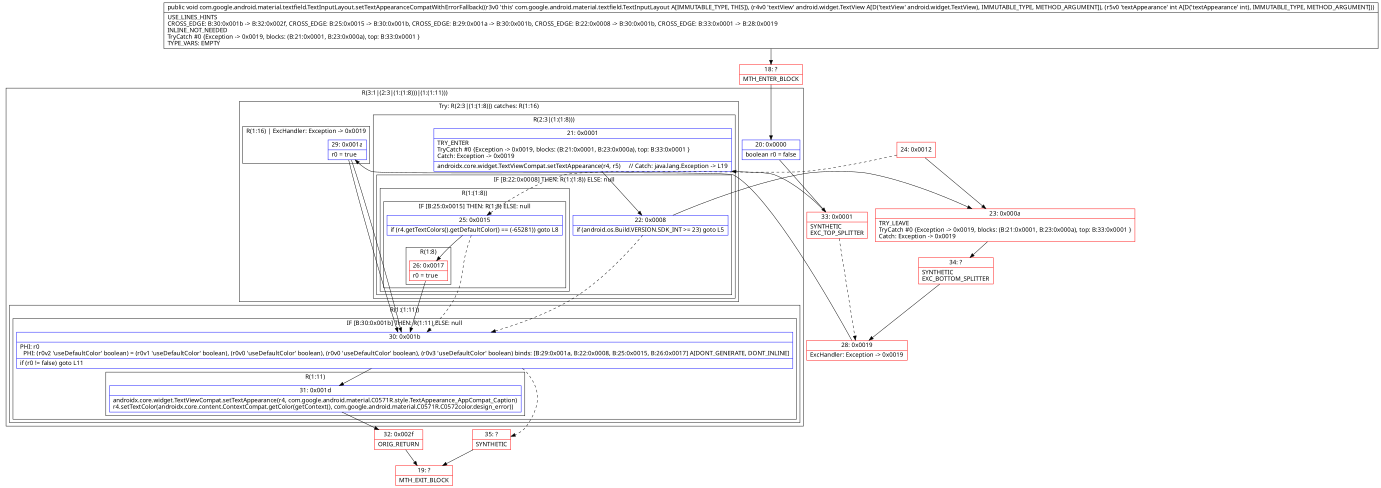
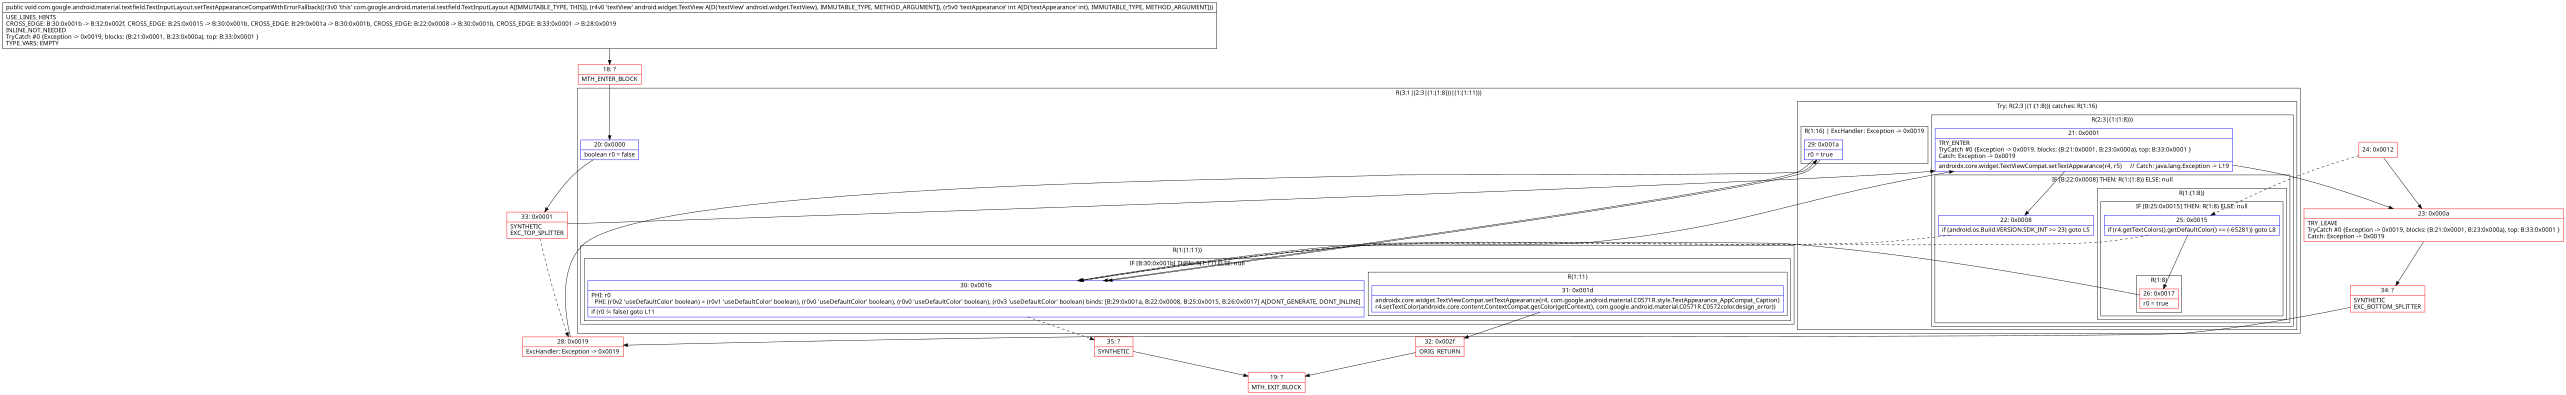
(827, 172) -> (2312, 182)
(357, 376) -> (1627, 238)
